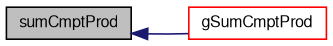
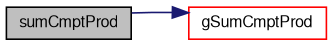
(168, 34) -> (152, 12)
